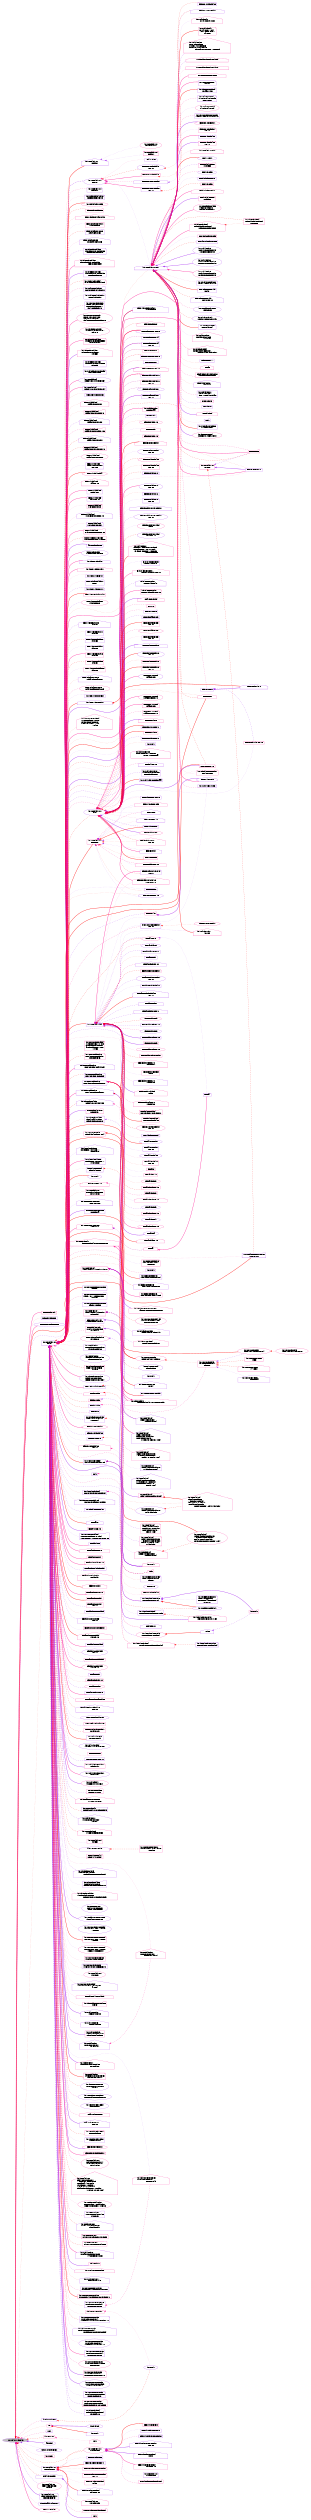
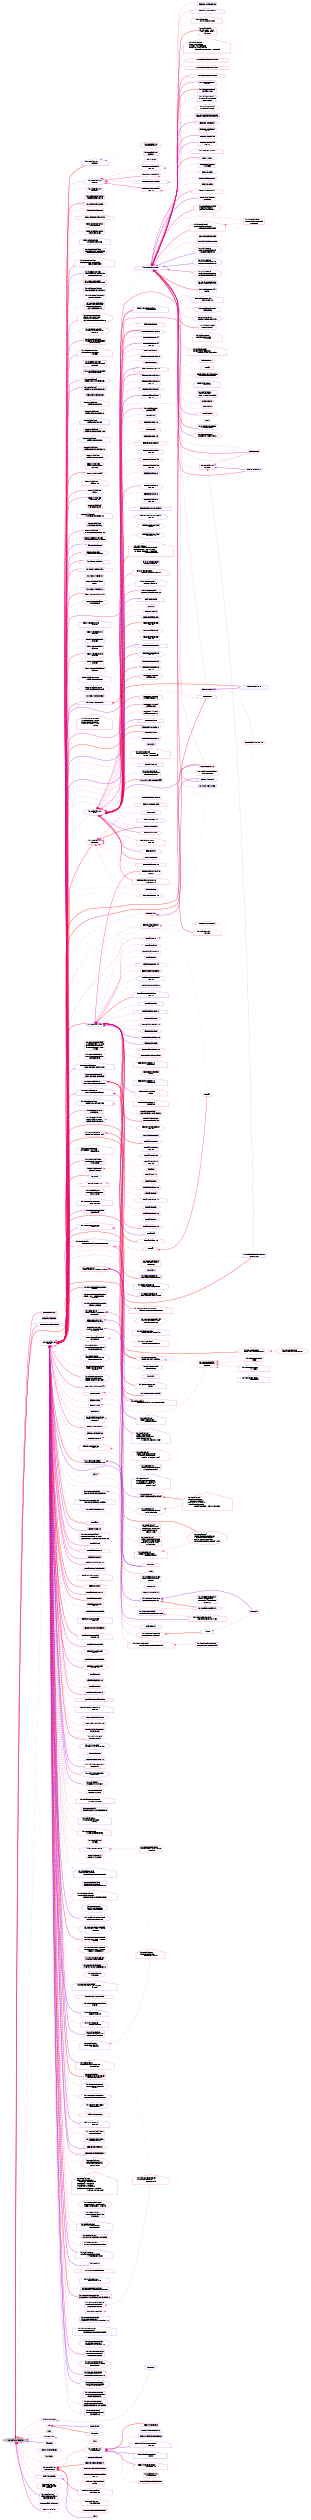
(95, 492) -> (95, 492)
(122, 626) -> (122, 626)
(151, 926) -> (151, 926)
